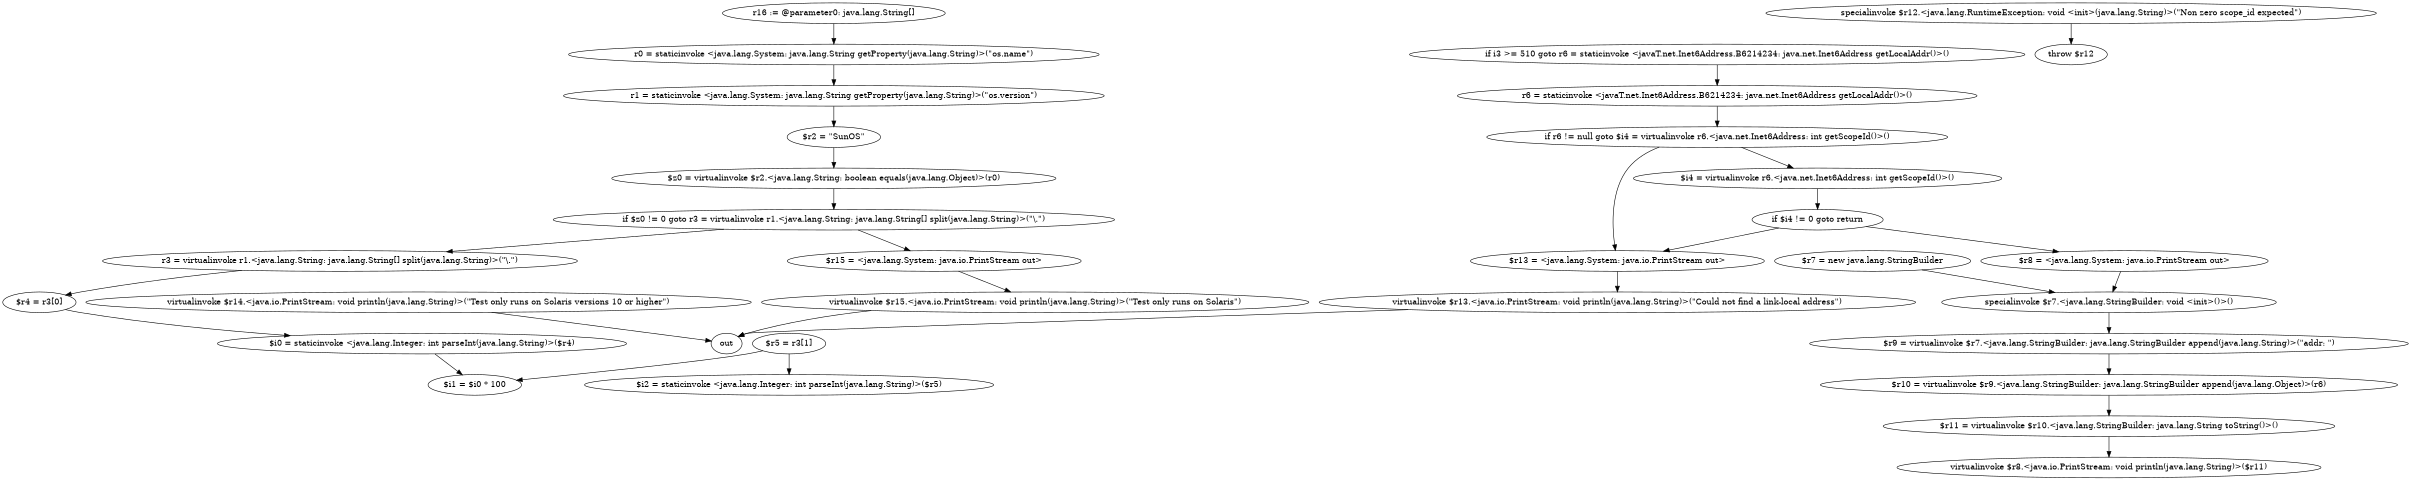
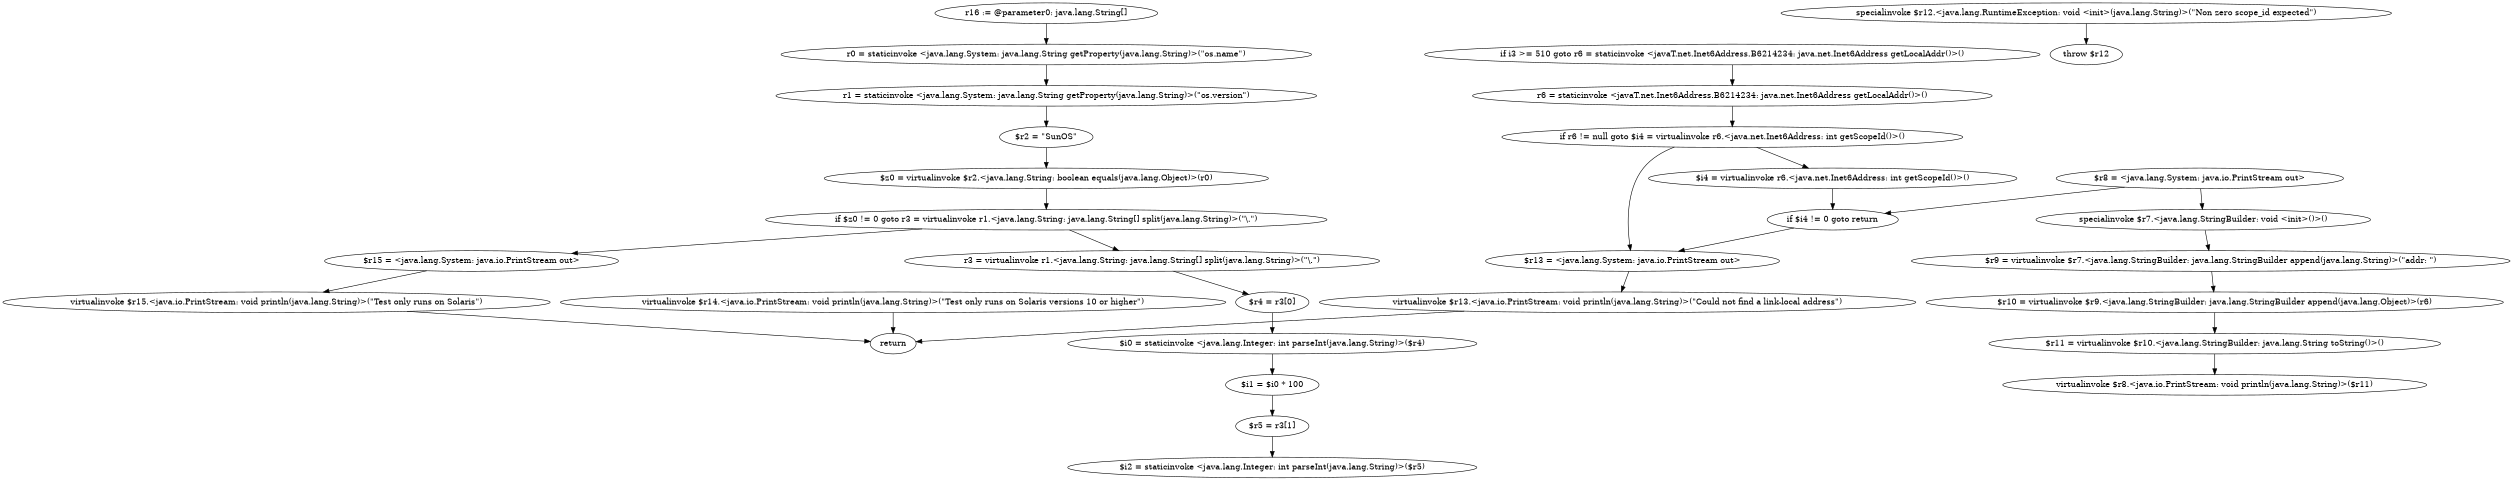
(1960, 239) -> (2008, 200)
(1873, 261) -> none
(727, 344) -> (893, 344)
(643, 367) -> (1272, 403)
